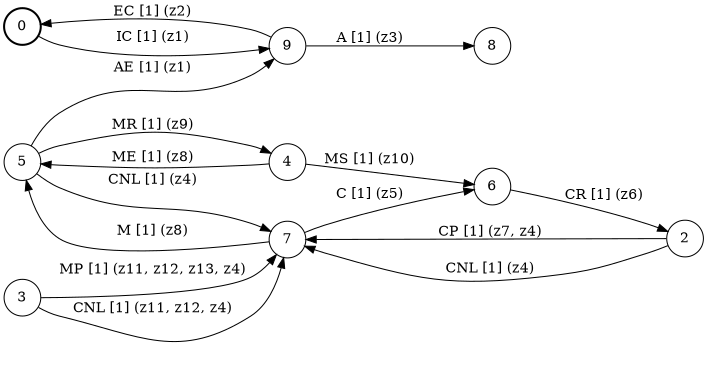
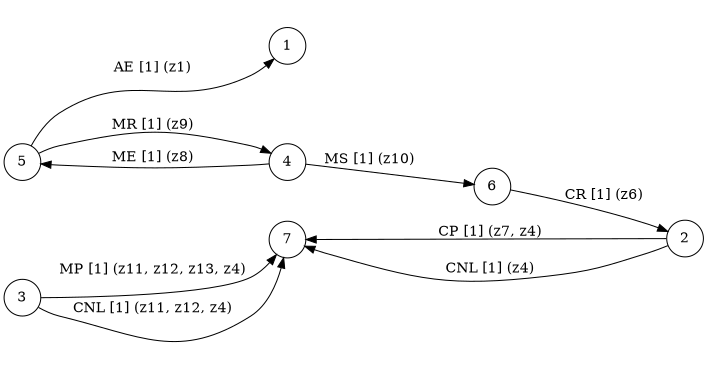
(22, 27) -> none
(287, 46) -> (287, 46)
(492, 46) -> none
(147, 208) -> none
(383, 209) -> none
(134, 251) -> none
